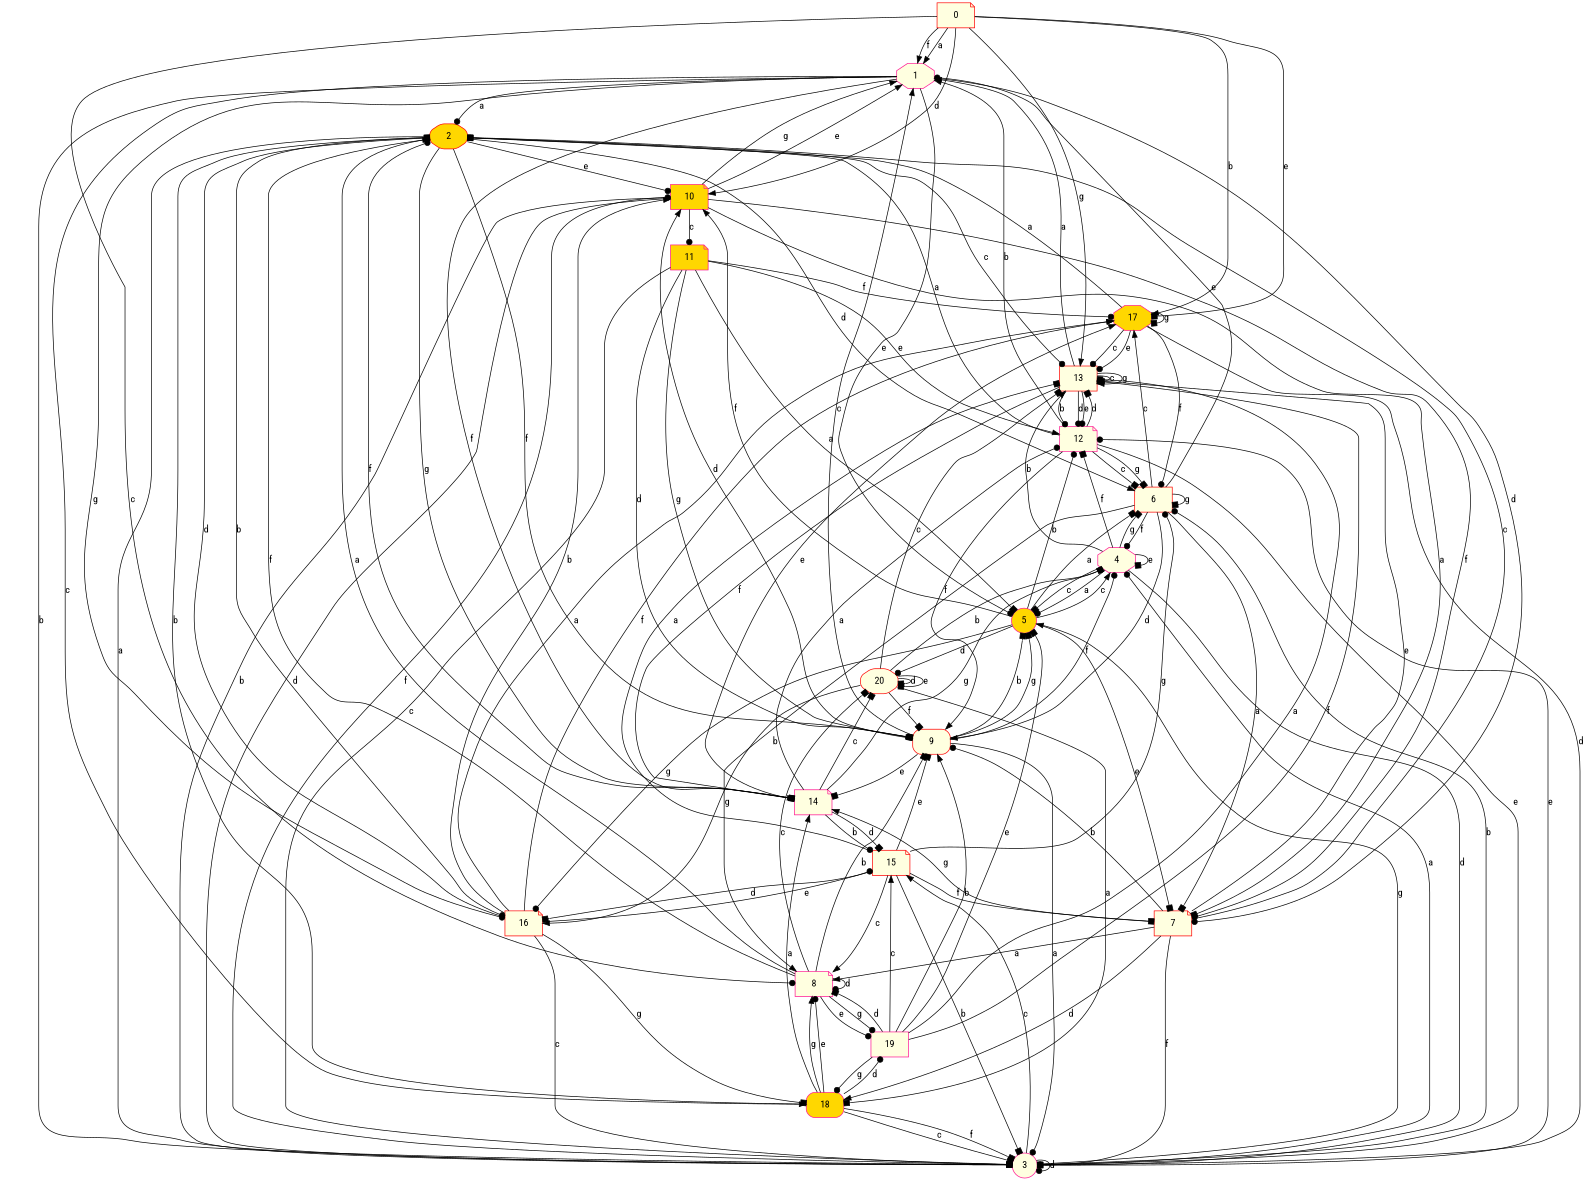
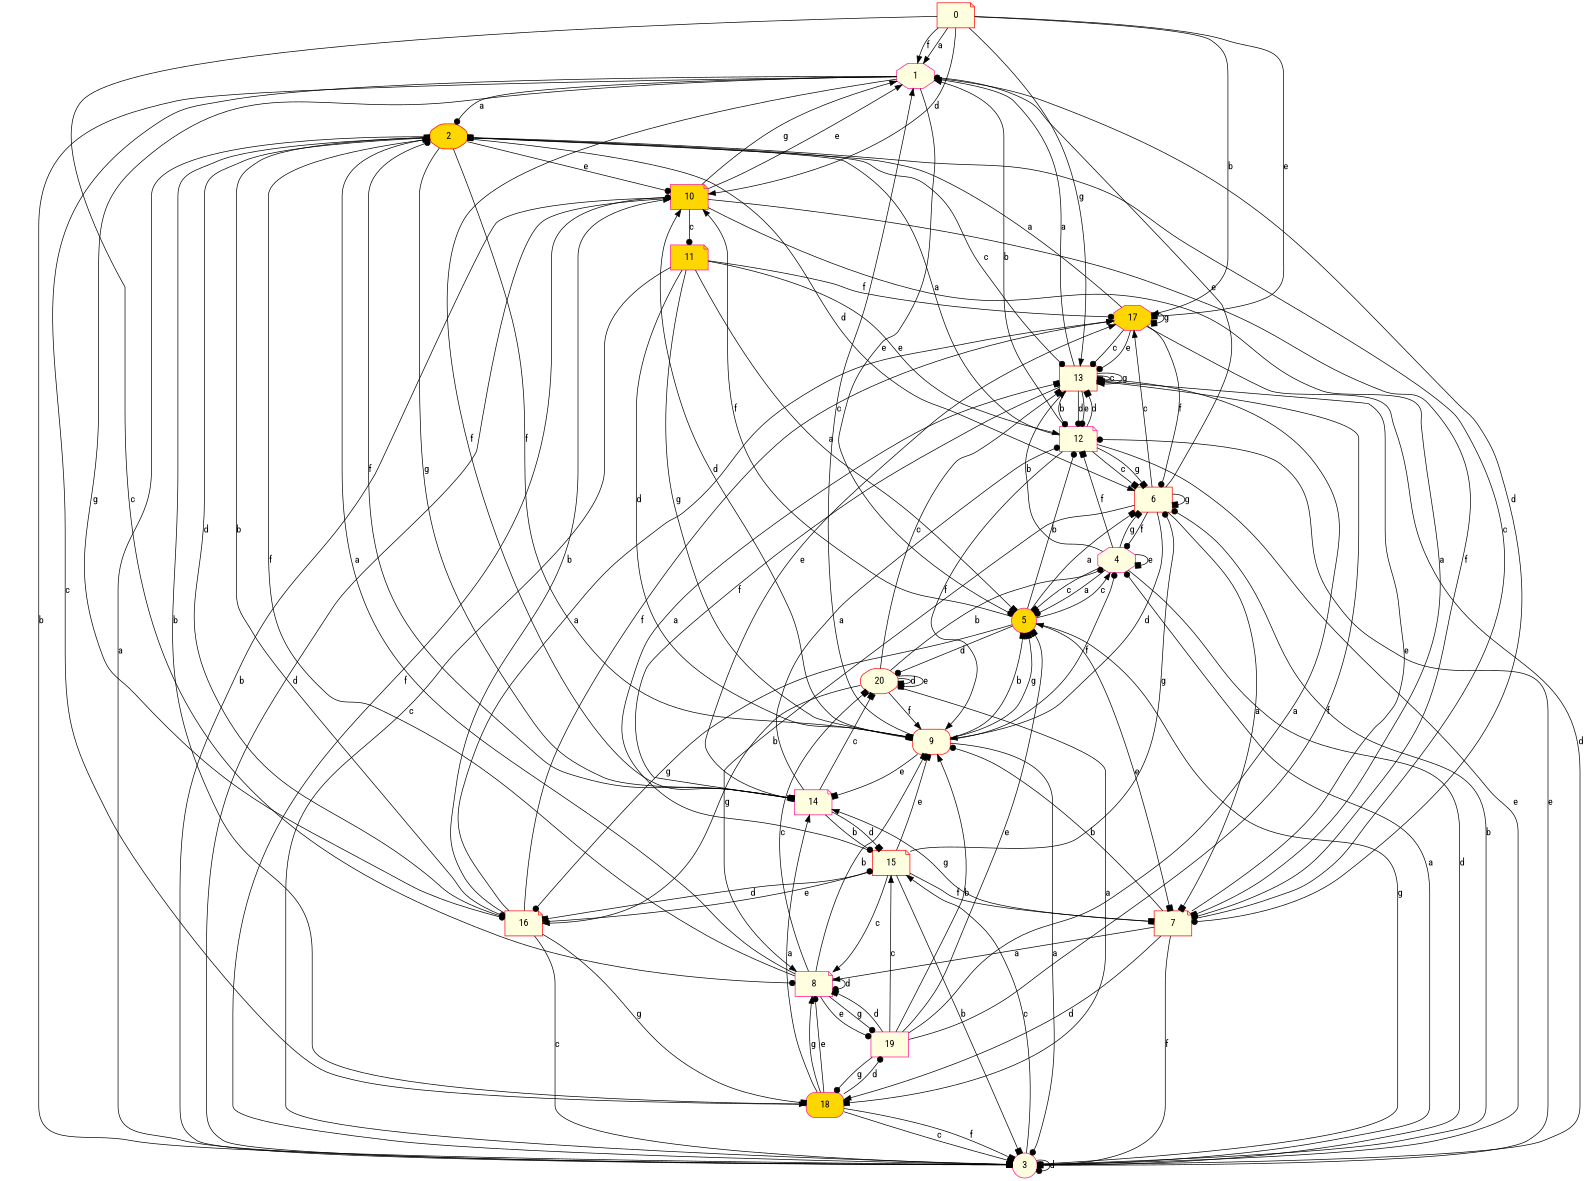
(959, 675) -> none
(904, 710) -> (903, 708)
